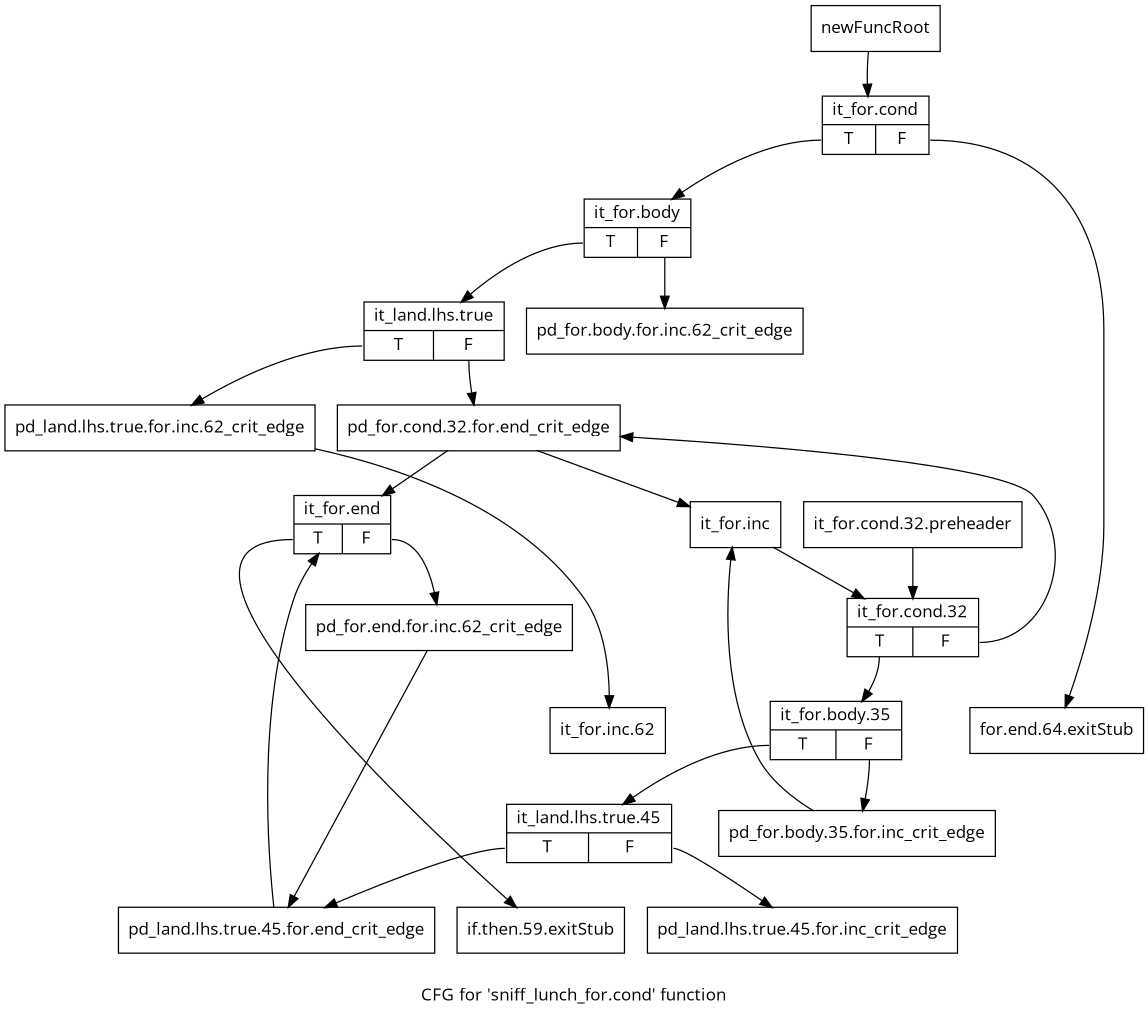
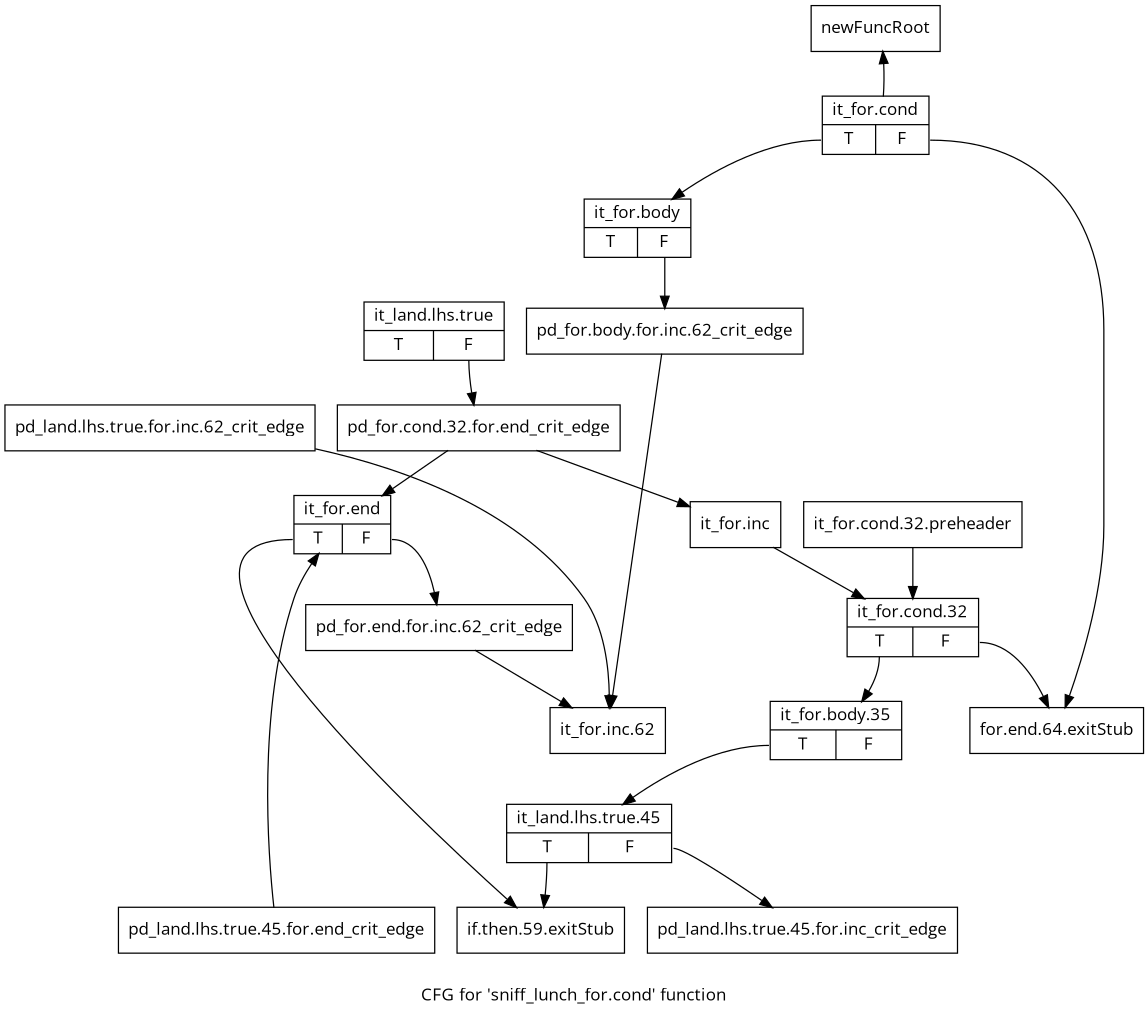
(867, 68) -> (884, 80)
(523, 259) -> none
(279, 362) -> none
(931, 466) -> (1018, 661)
none -> (637, 524)
(361, 773) -> (518, 676)
(857, 833) -> none
(419, 870) -> (546, 879)
